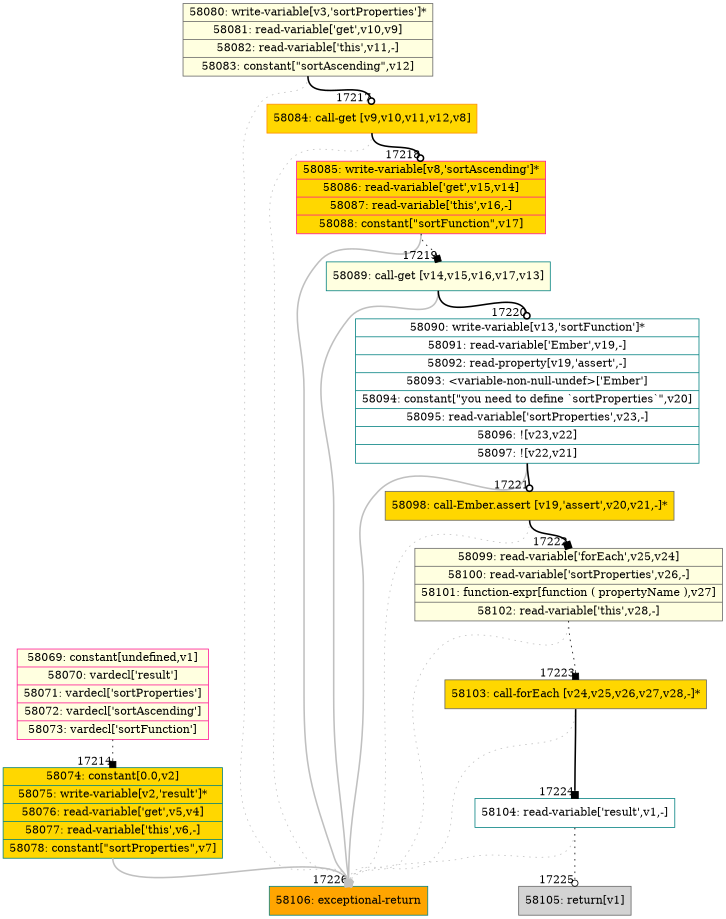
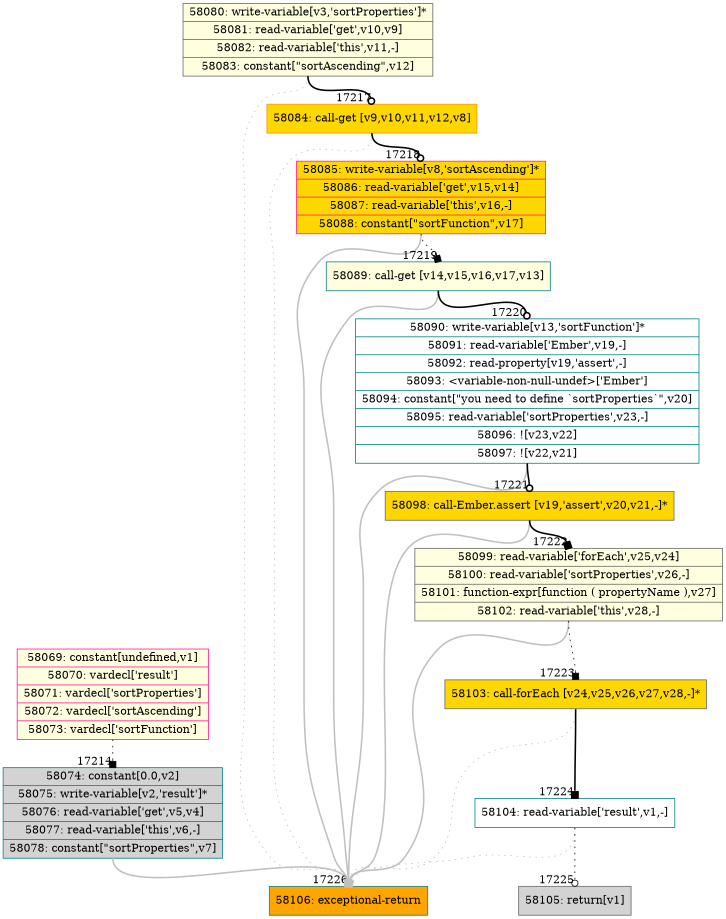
(385, 648) -> (385, 648)
(413, 709) -> (413, 709)
(113, 813) -> (113, 813)
